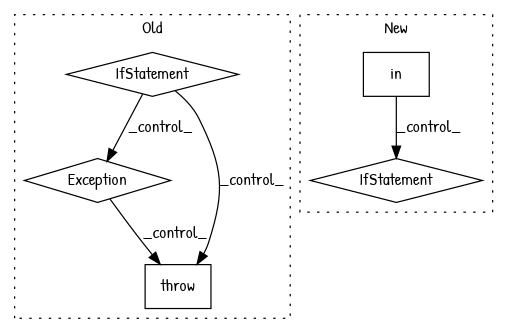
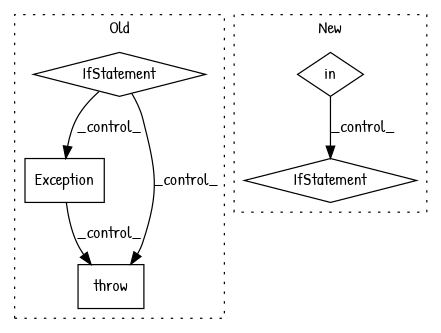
(396, 74) -> (330, 74)
(98, 180) -> (65, 180)
